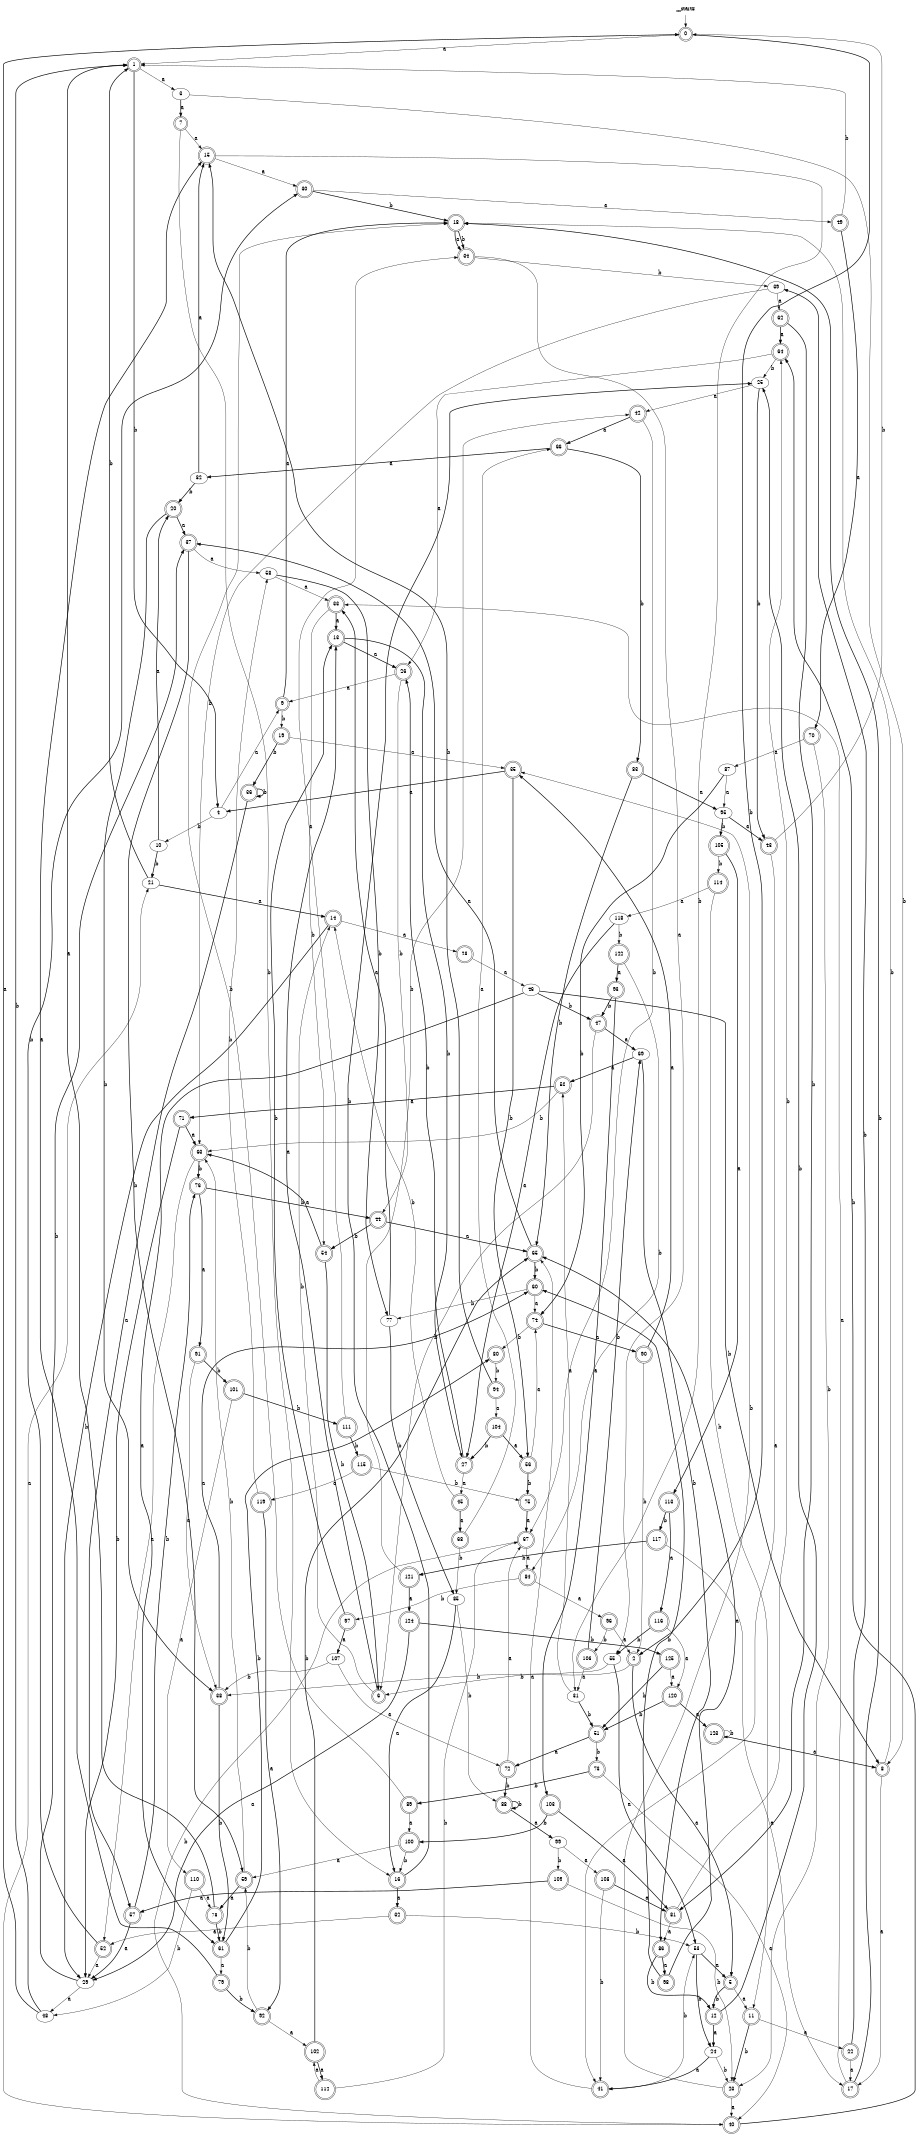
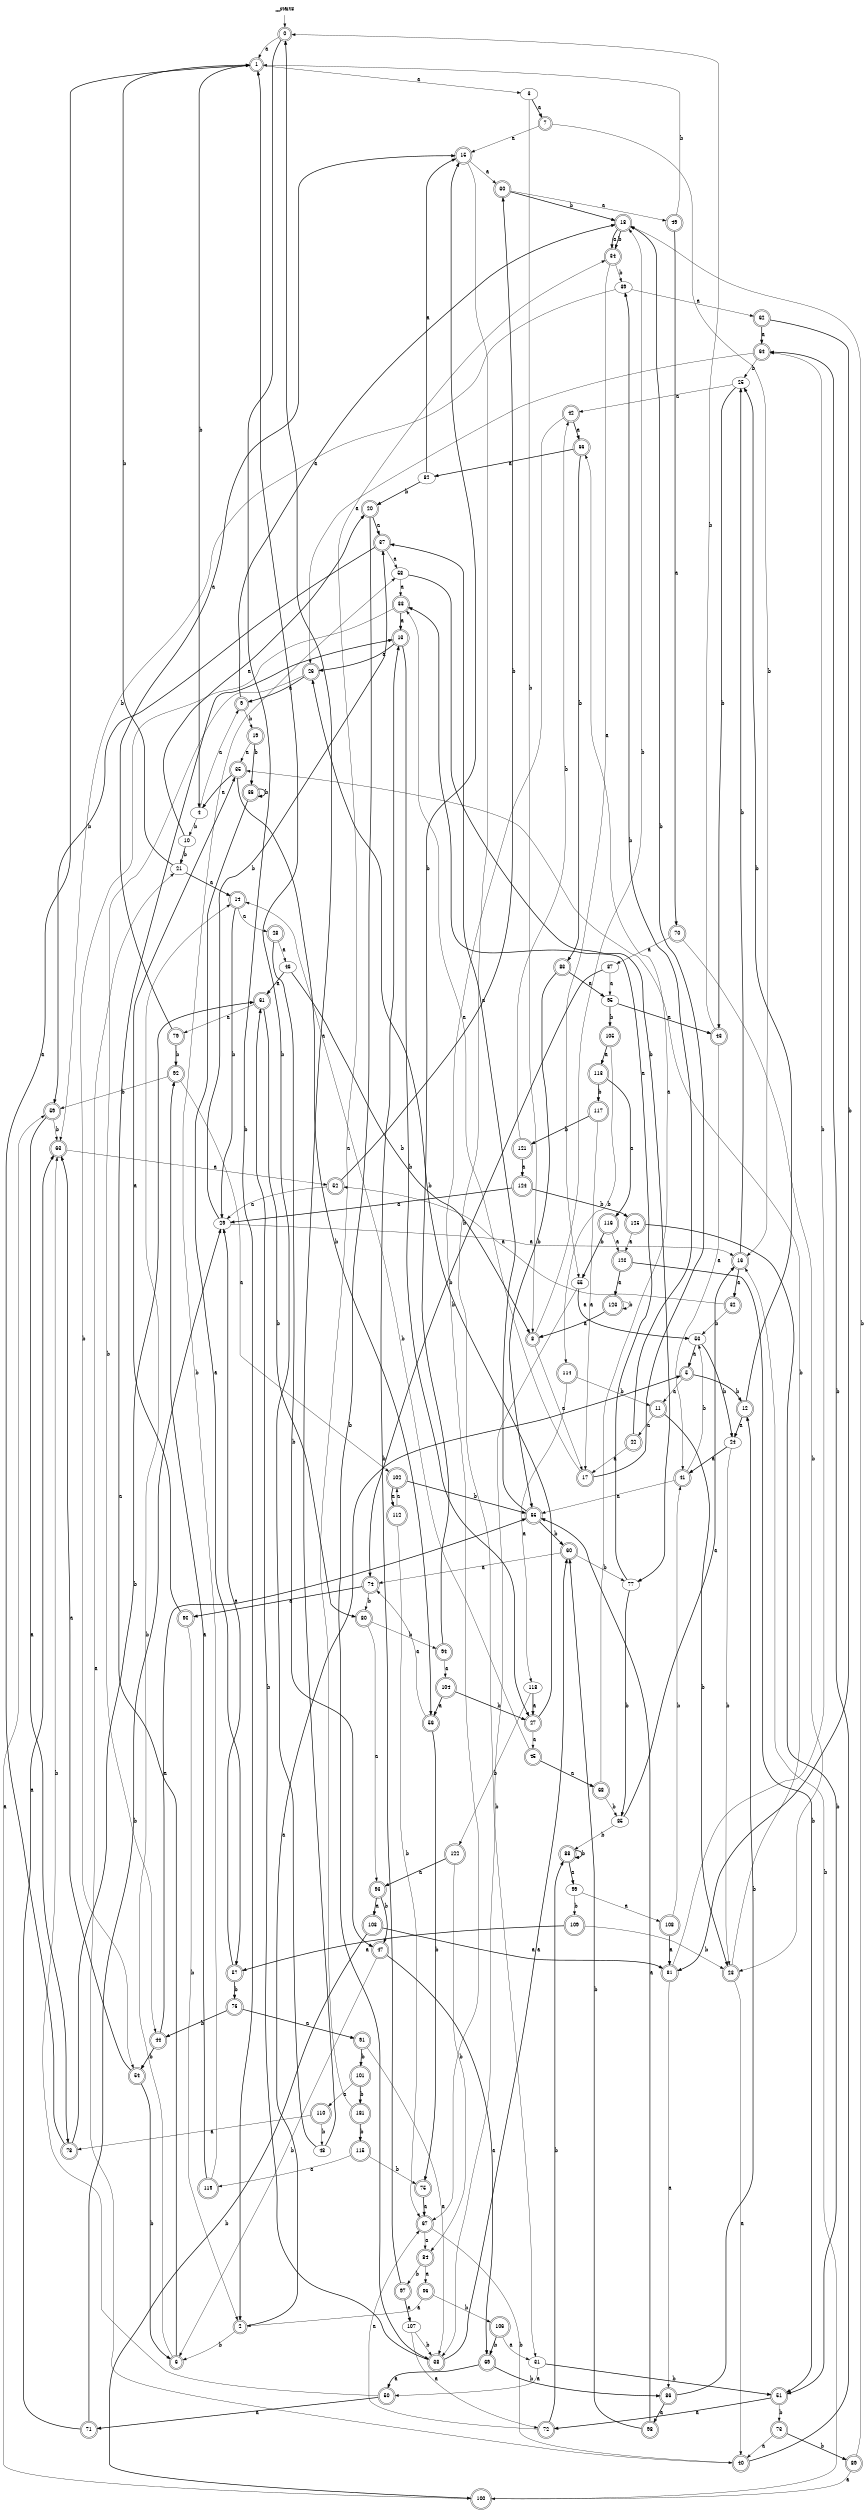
(344, 688) -> (279, 691)
(564, 1006) -> (292, 1459)
(641, 1054) -> (487, 2362)
(199, 1168) -> none
(347, 1428) -> (360, 2114)
none -> (375, 1751)
(67, 1999) -> (481, 1238)
